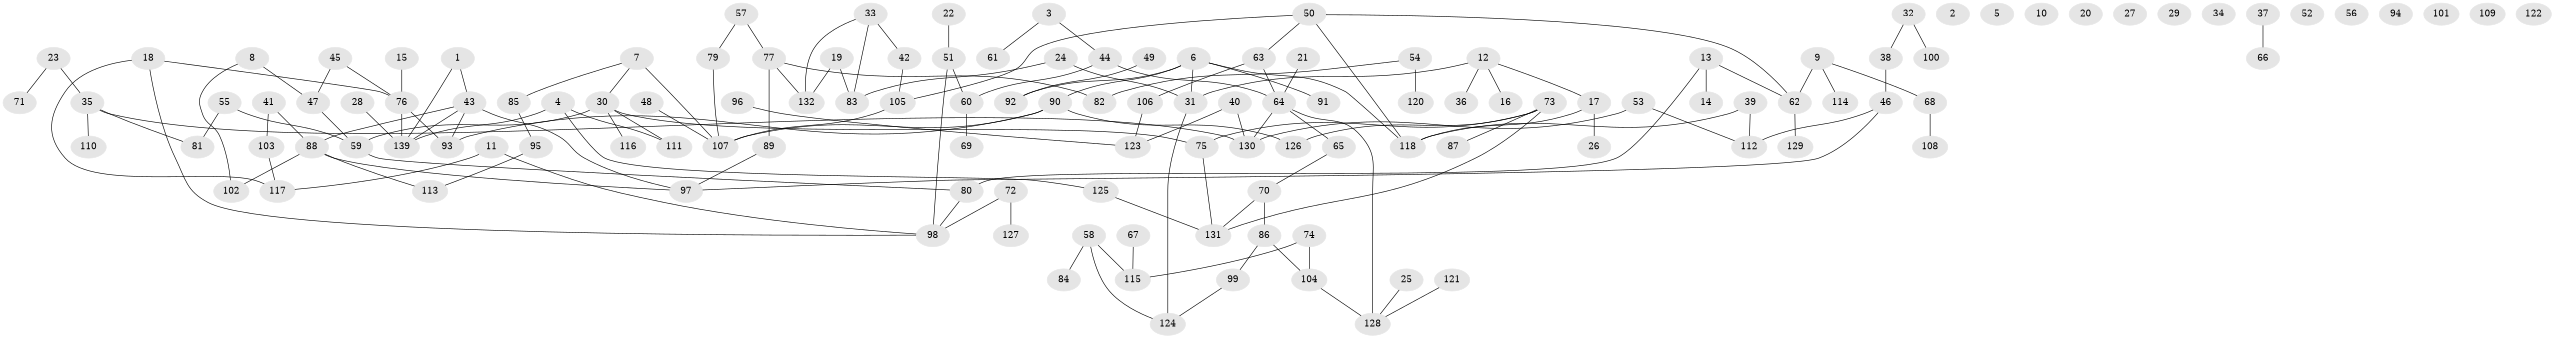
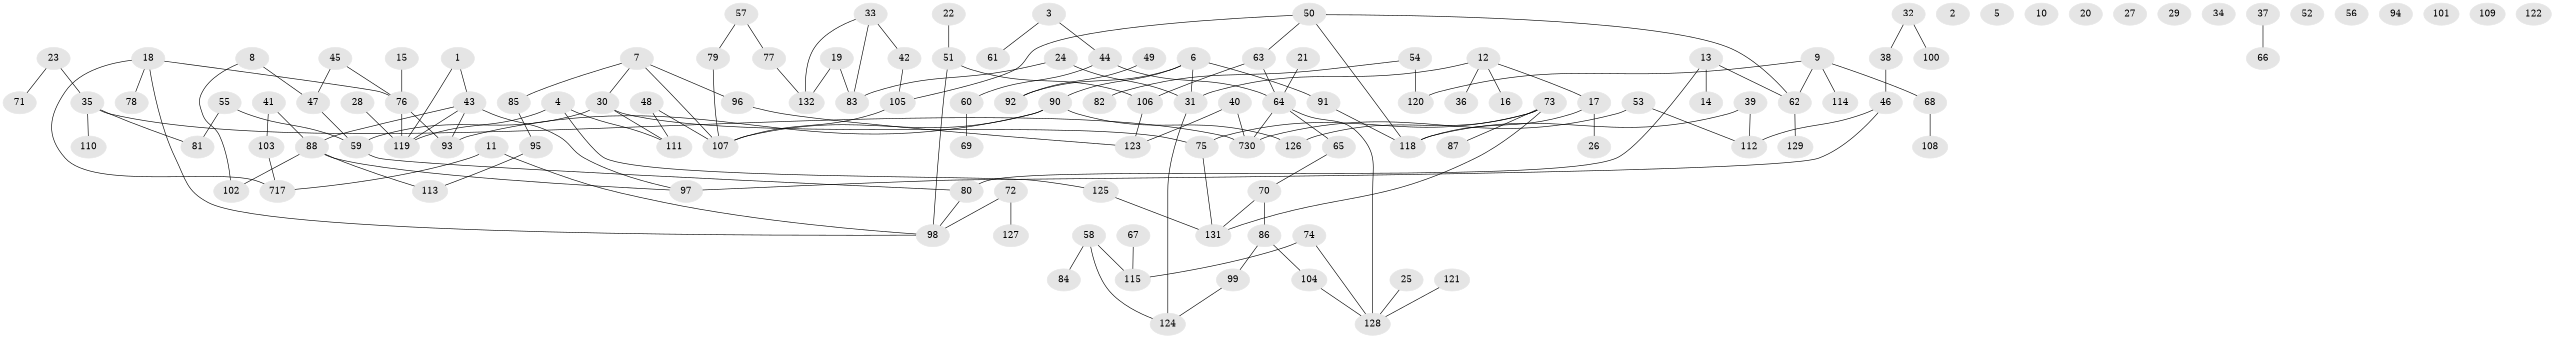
none -> (1614, 74)
(921, 76) -> none
none -> (687, 81)
(958, 81) -> (1055, 81)
(1318, 81) -> (1376, 130)
none -> (132, 103)
none -> (664, 130)
(402, 147) -> (402, 147)
(628, 147) -> none
(769, 147) -> none
(1247, 147) -> (1247, 147)
(277, 191) -> (277, 191)
(1309, 258) -> (1341, 280)
